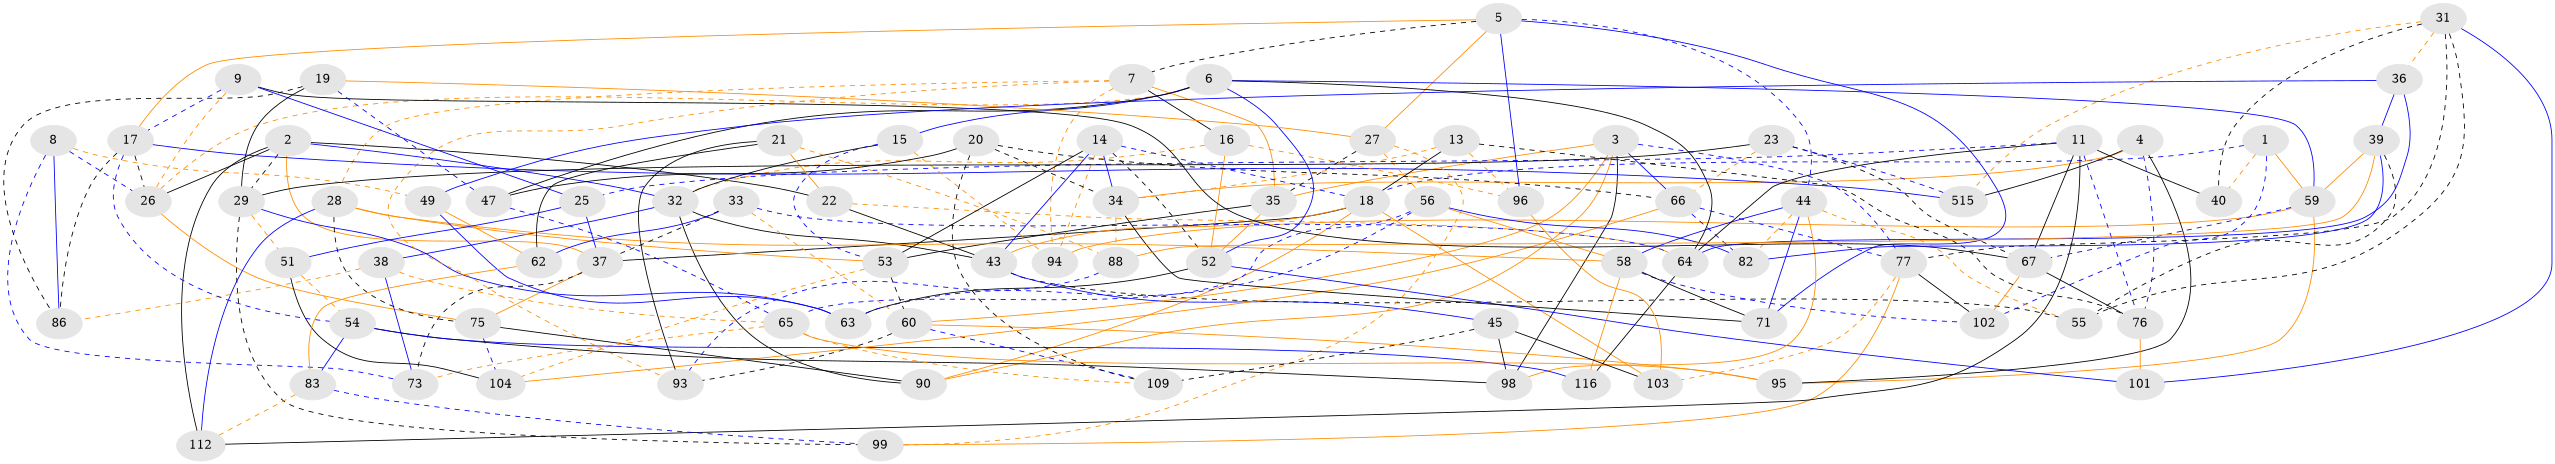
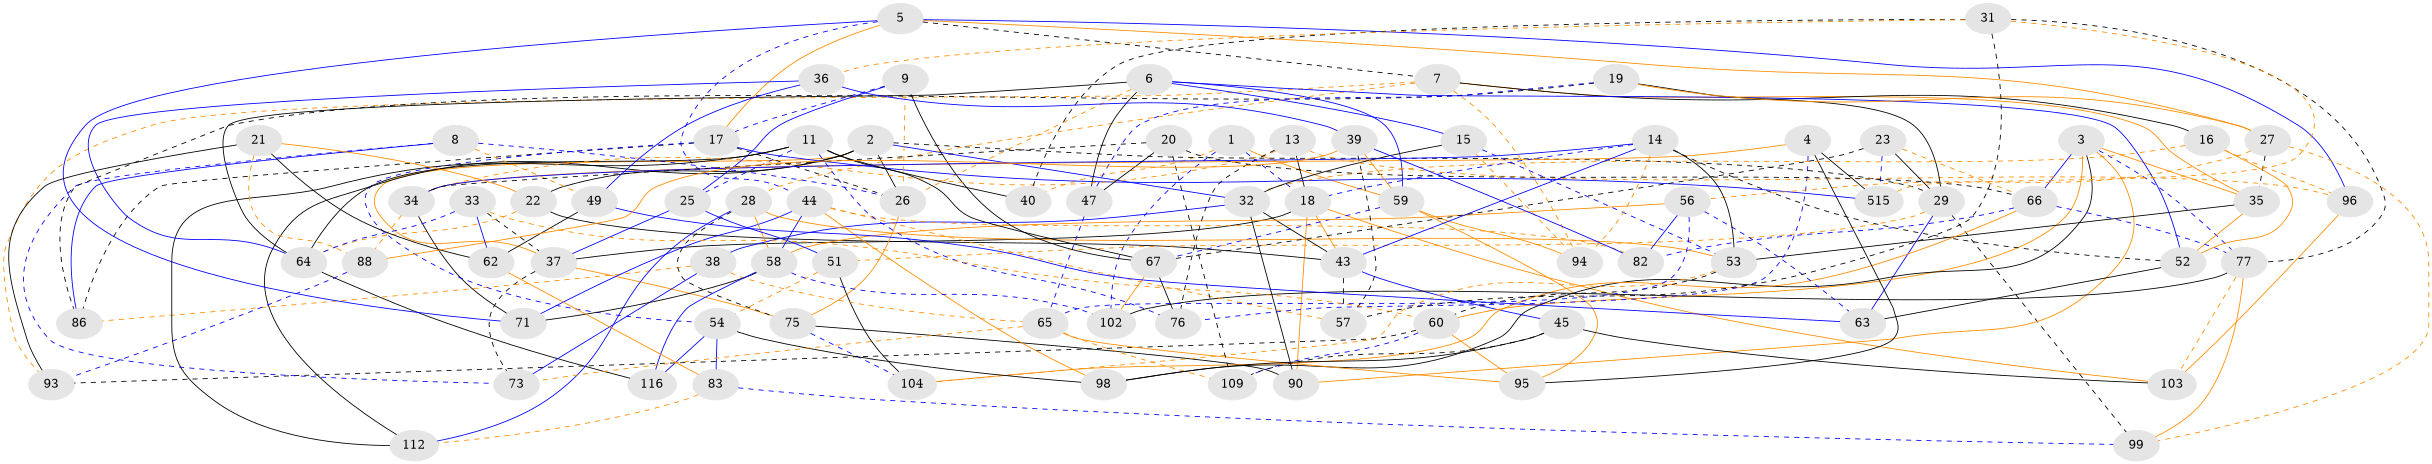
(489, 235) -> (557, 224)
(2079, 324) -> (1343, 324)
(1604, 326) -> (690, 306)
(2140, 385) -> none
